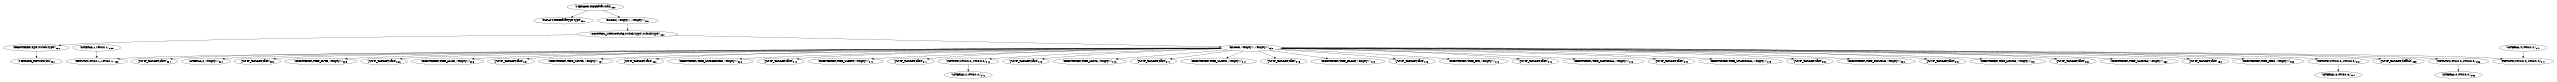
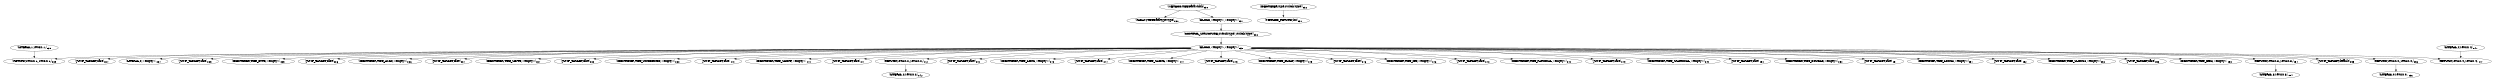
(319, 38) -> none
